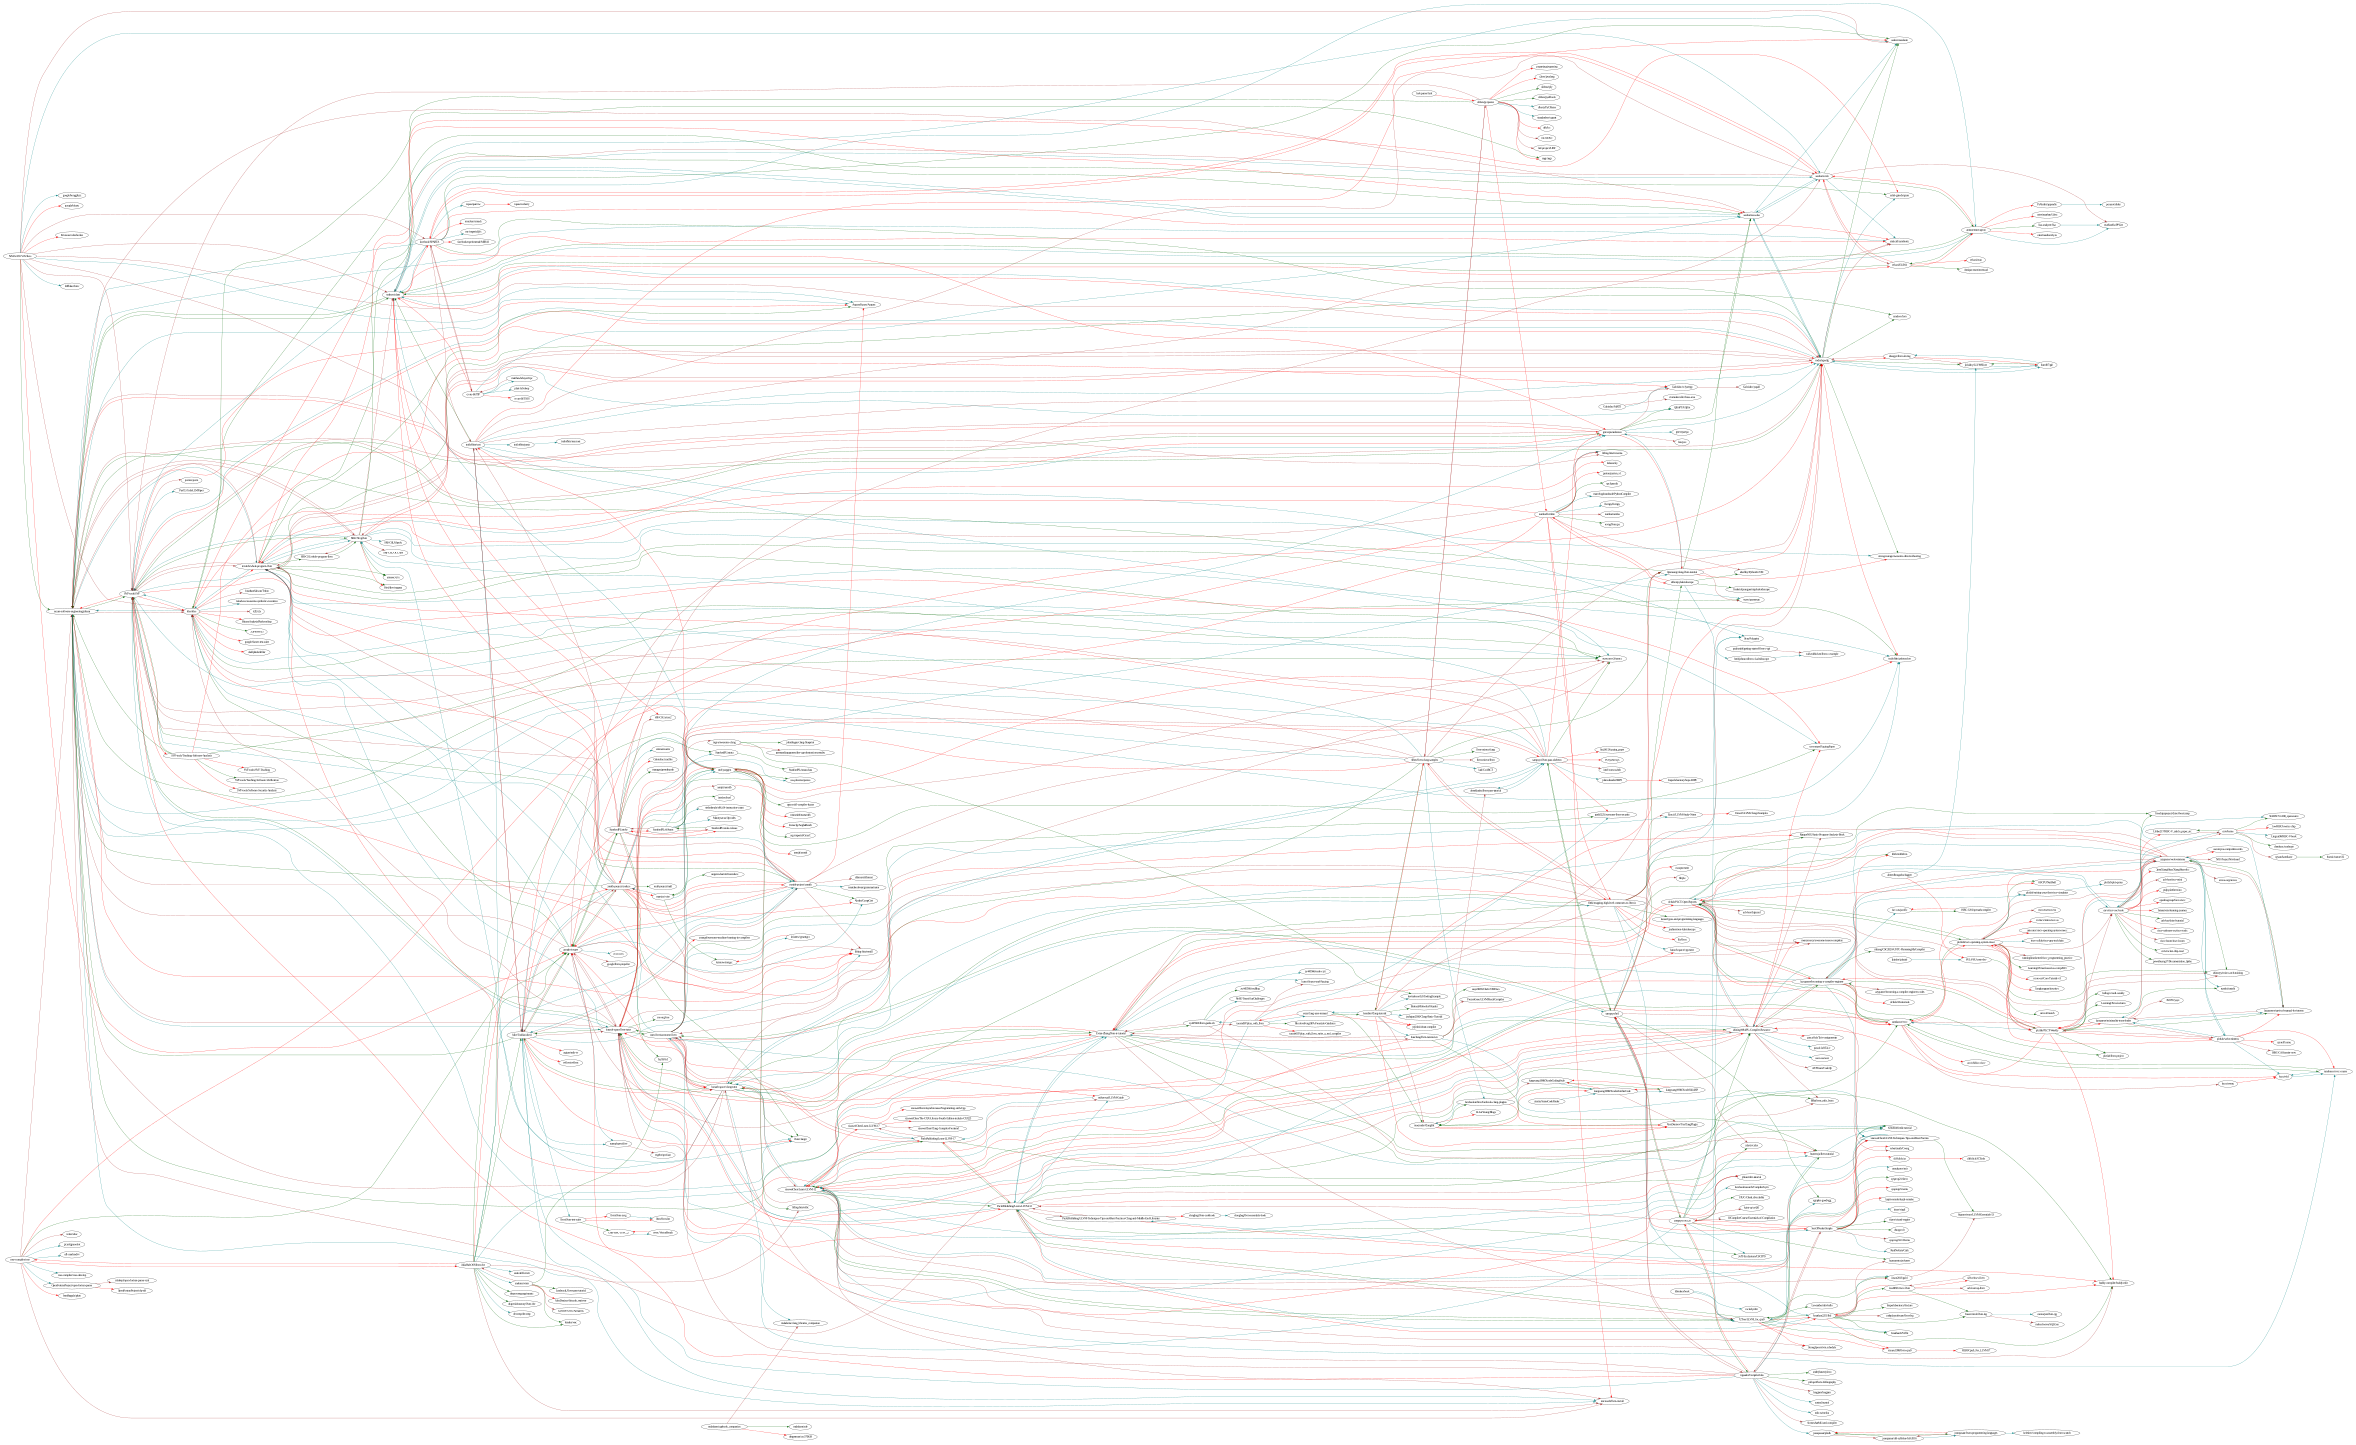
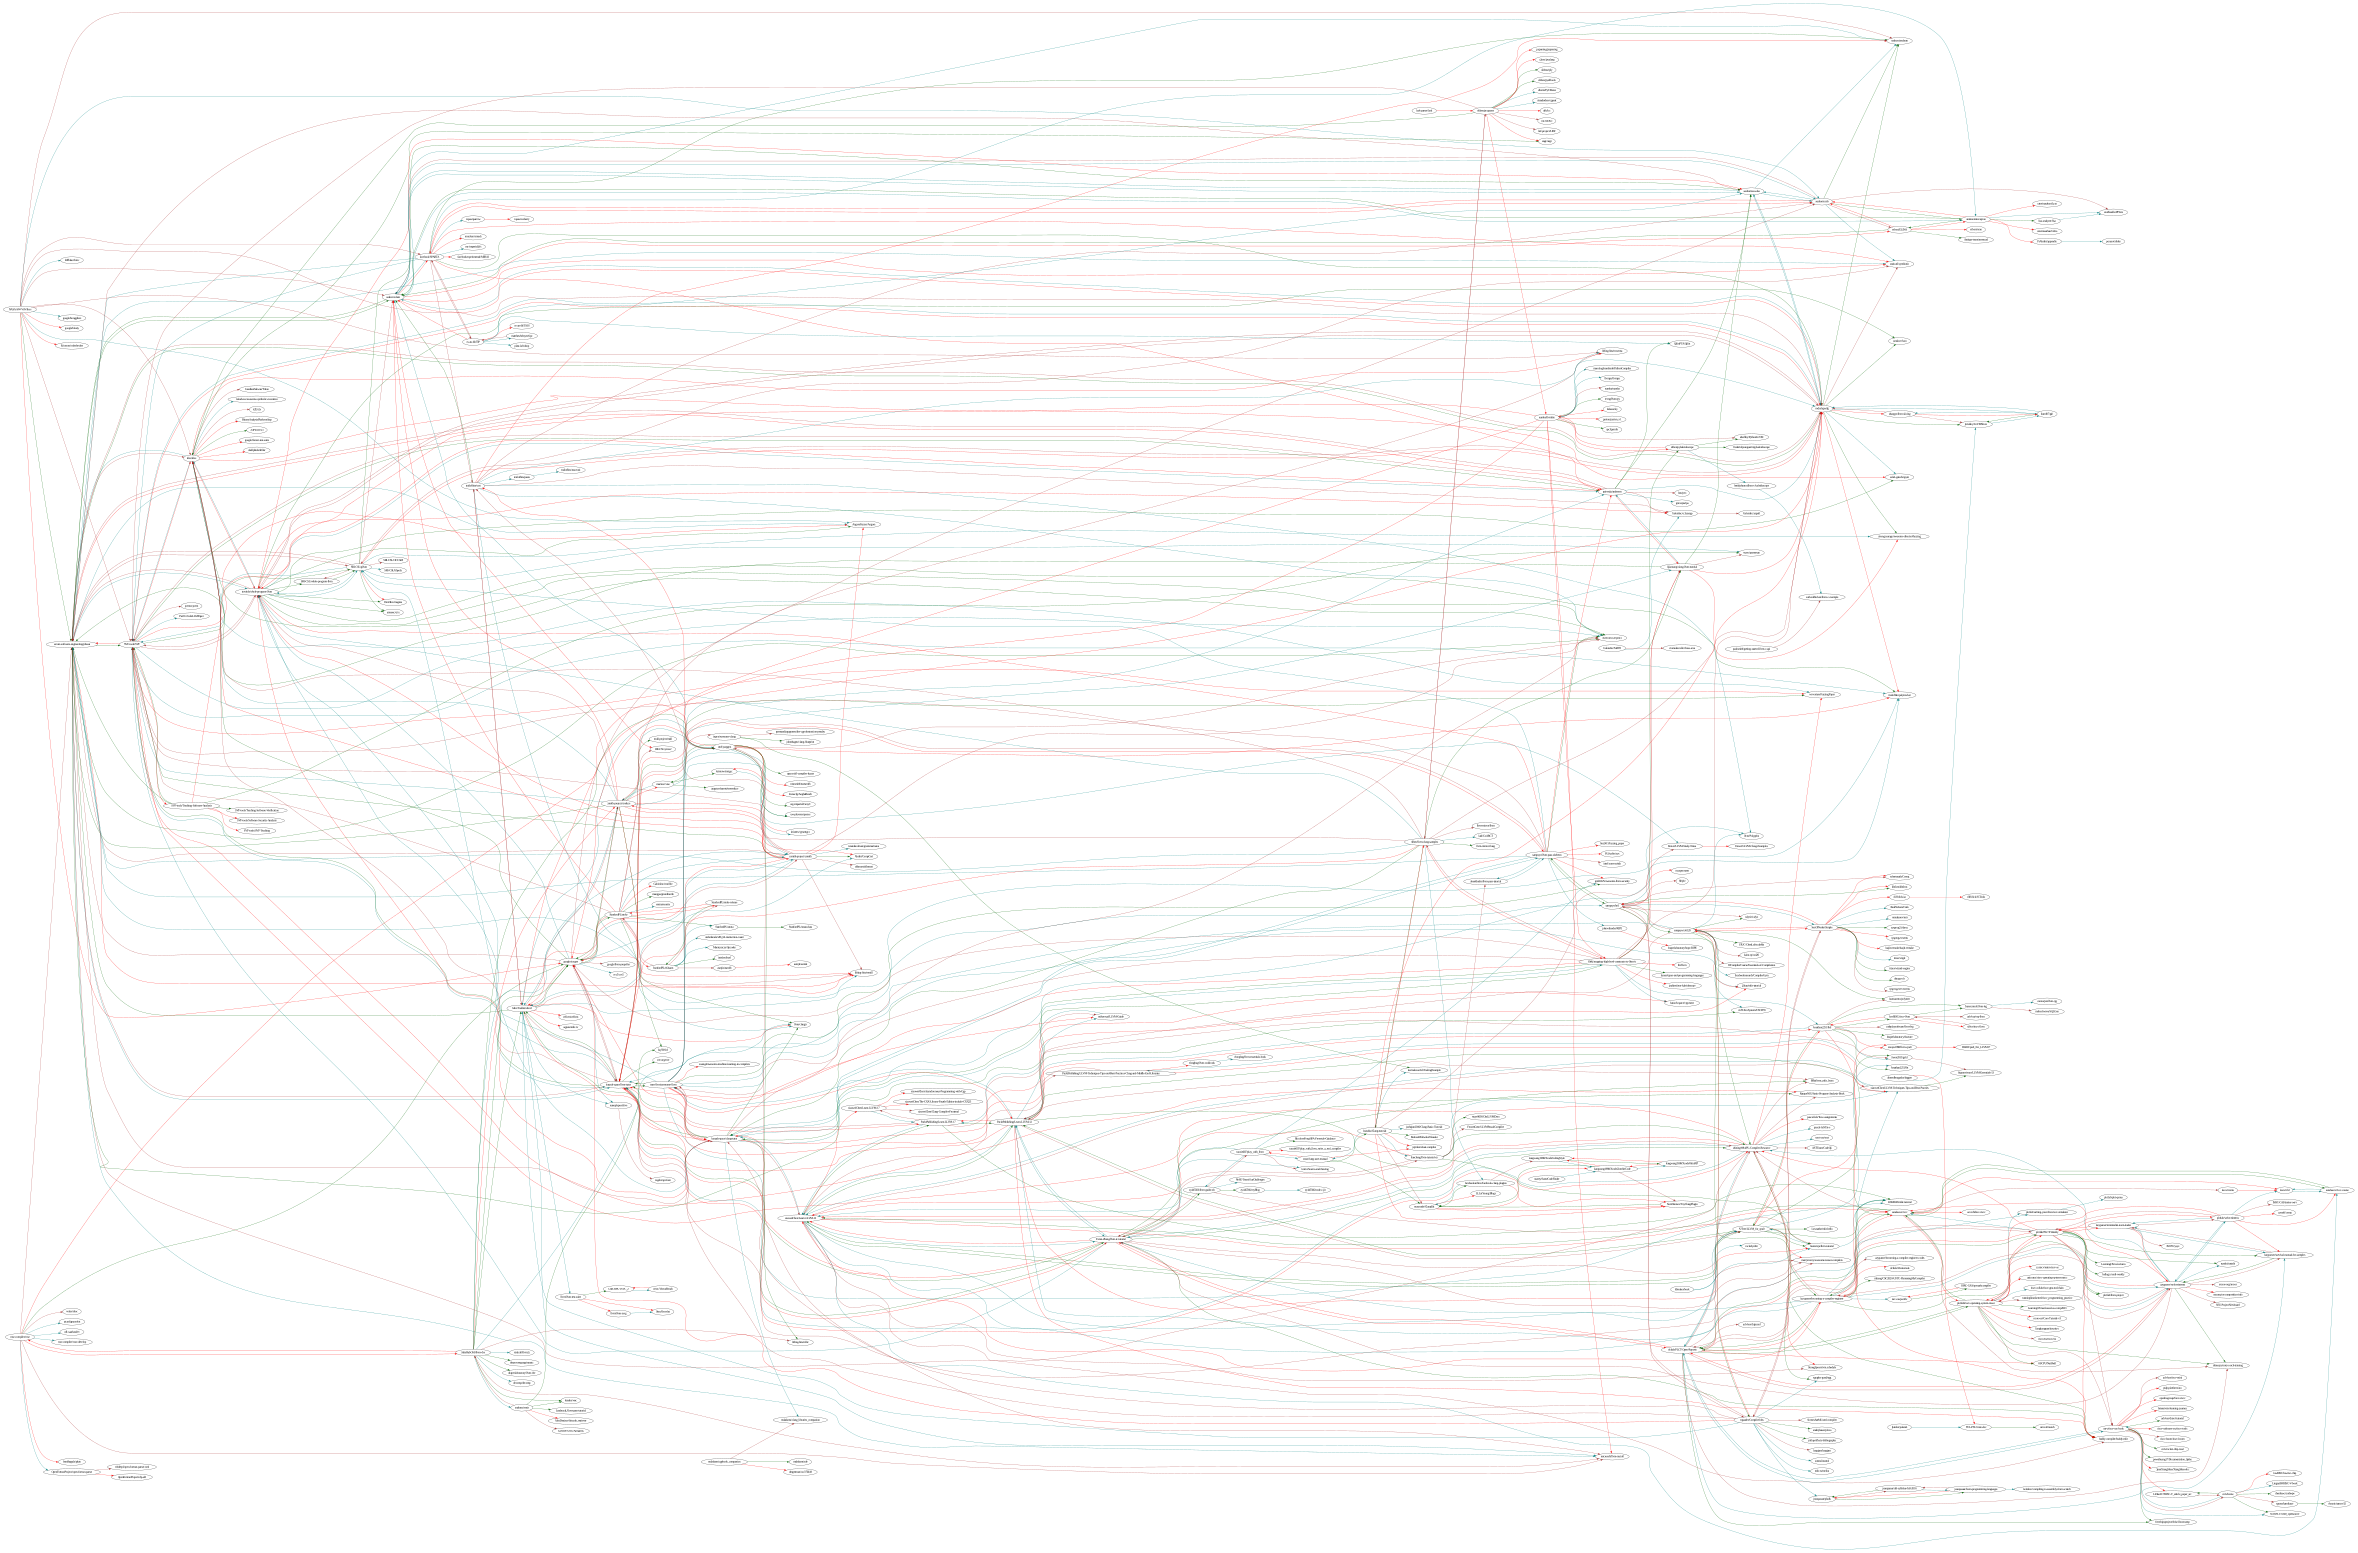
(1141, 929) -> none
(2284, 1011) -> (2285, 1255)
(1111, 1315) -> (1130, 1031)
